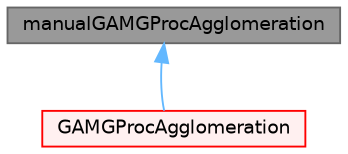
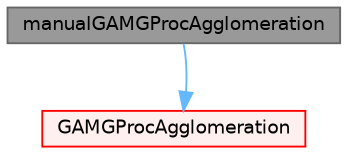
(161, 87) -> (186, 68)
